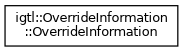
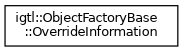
(91, 26) -> (91, 26)
